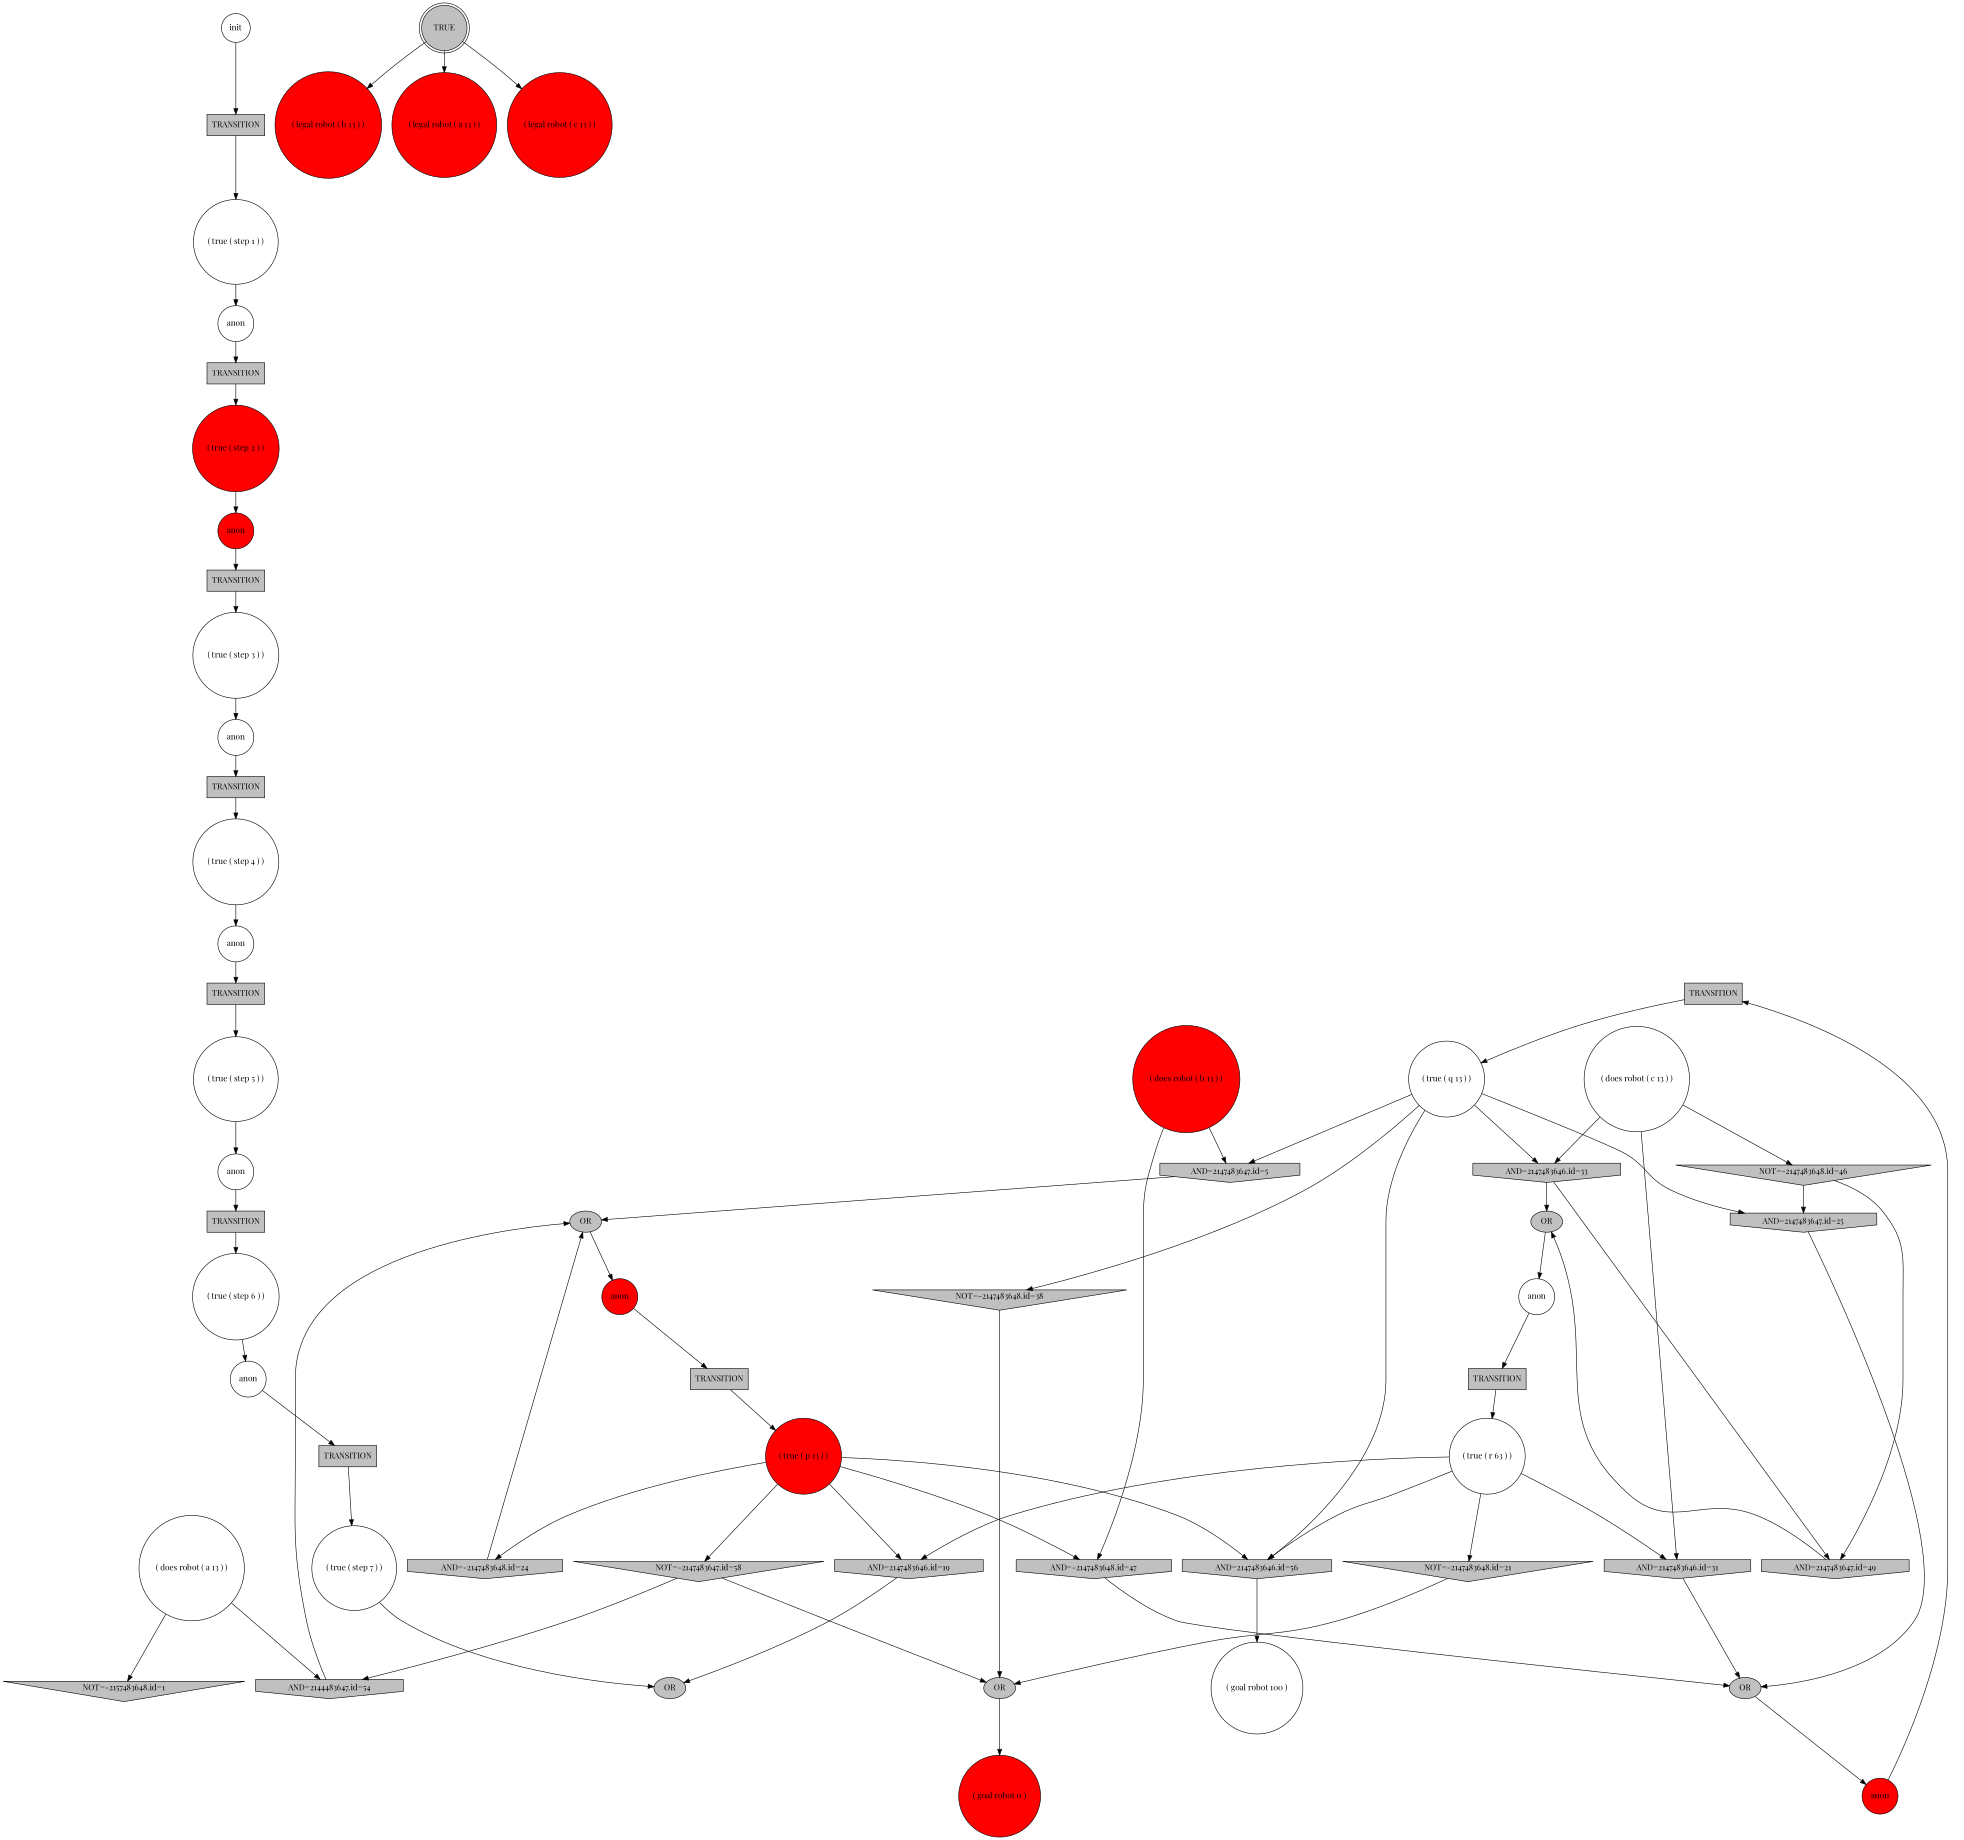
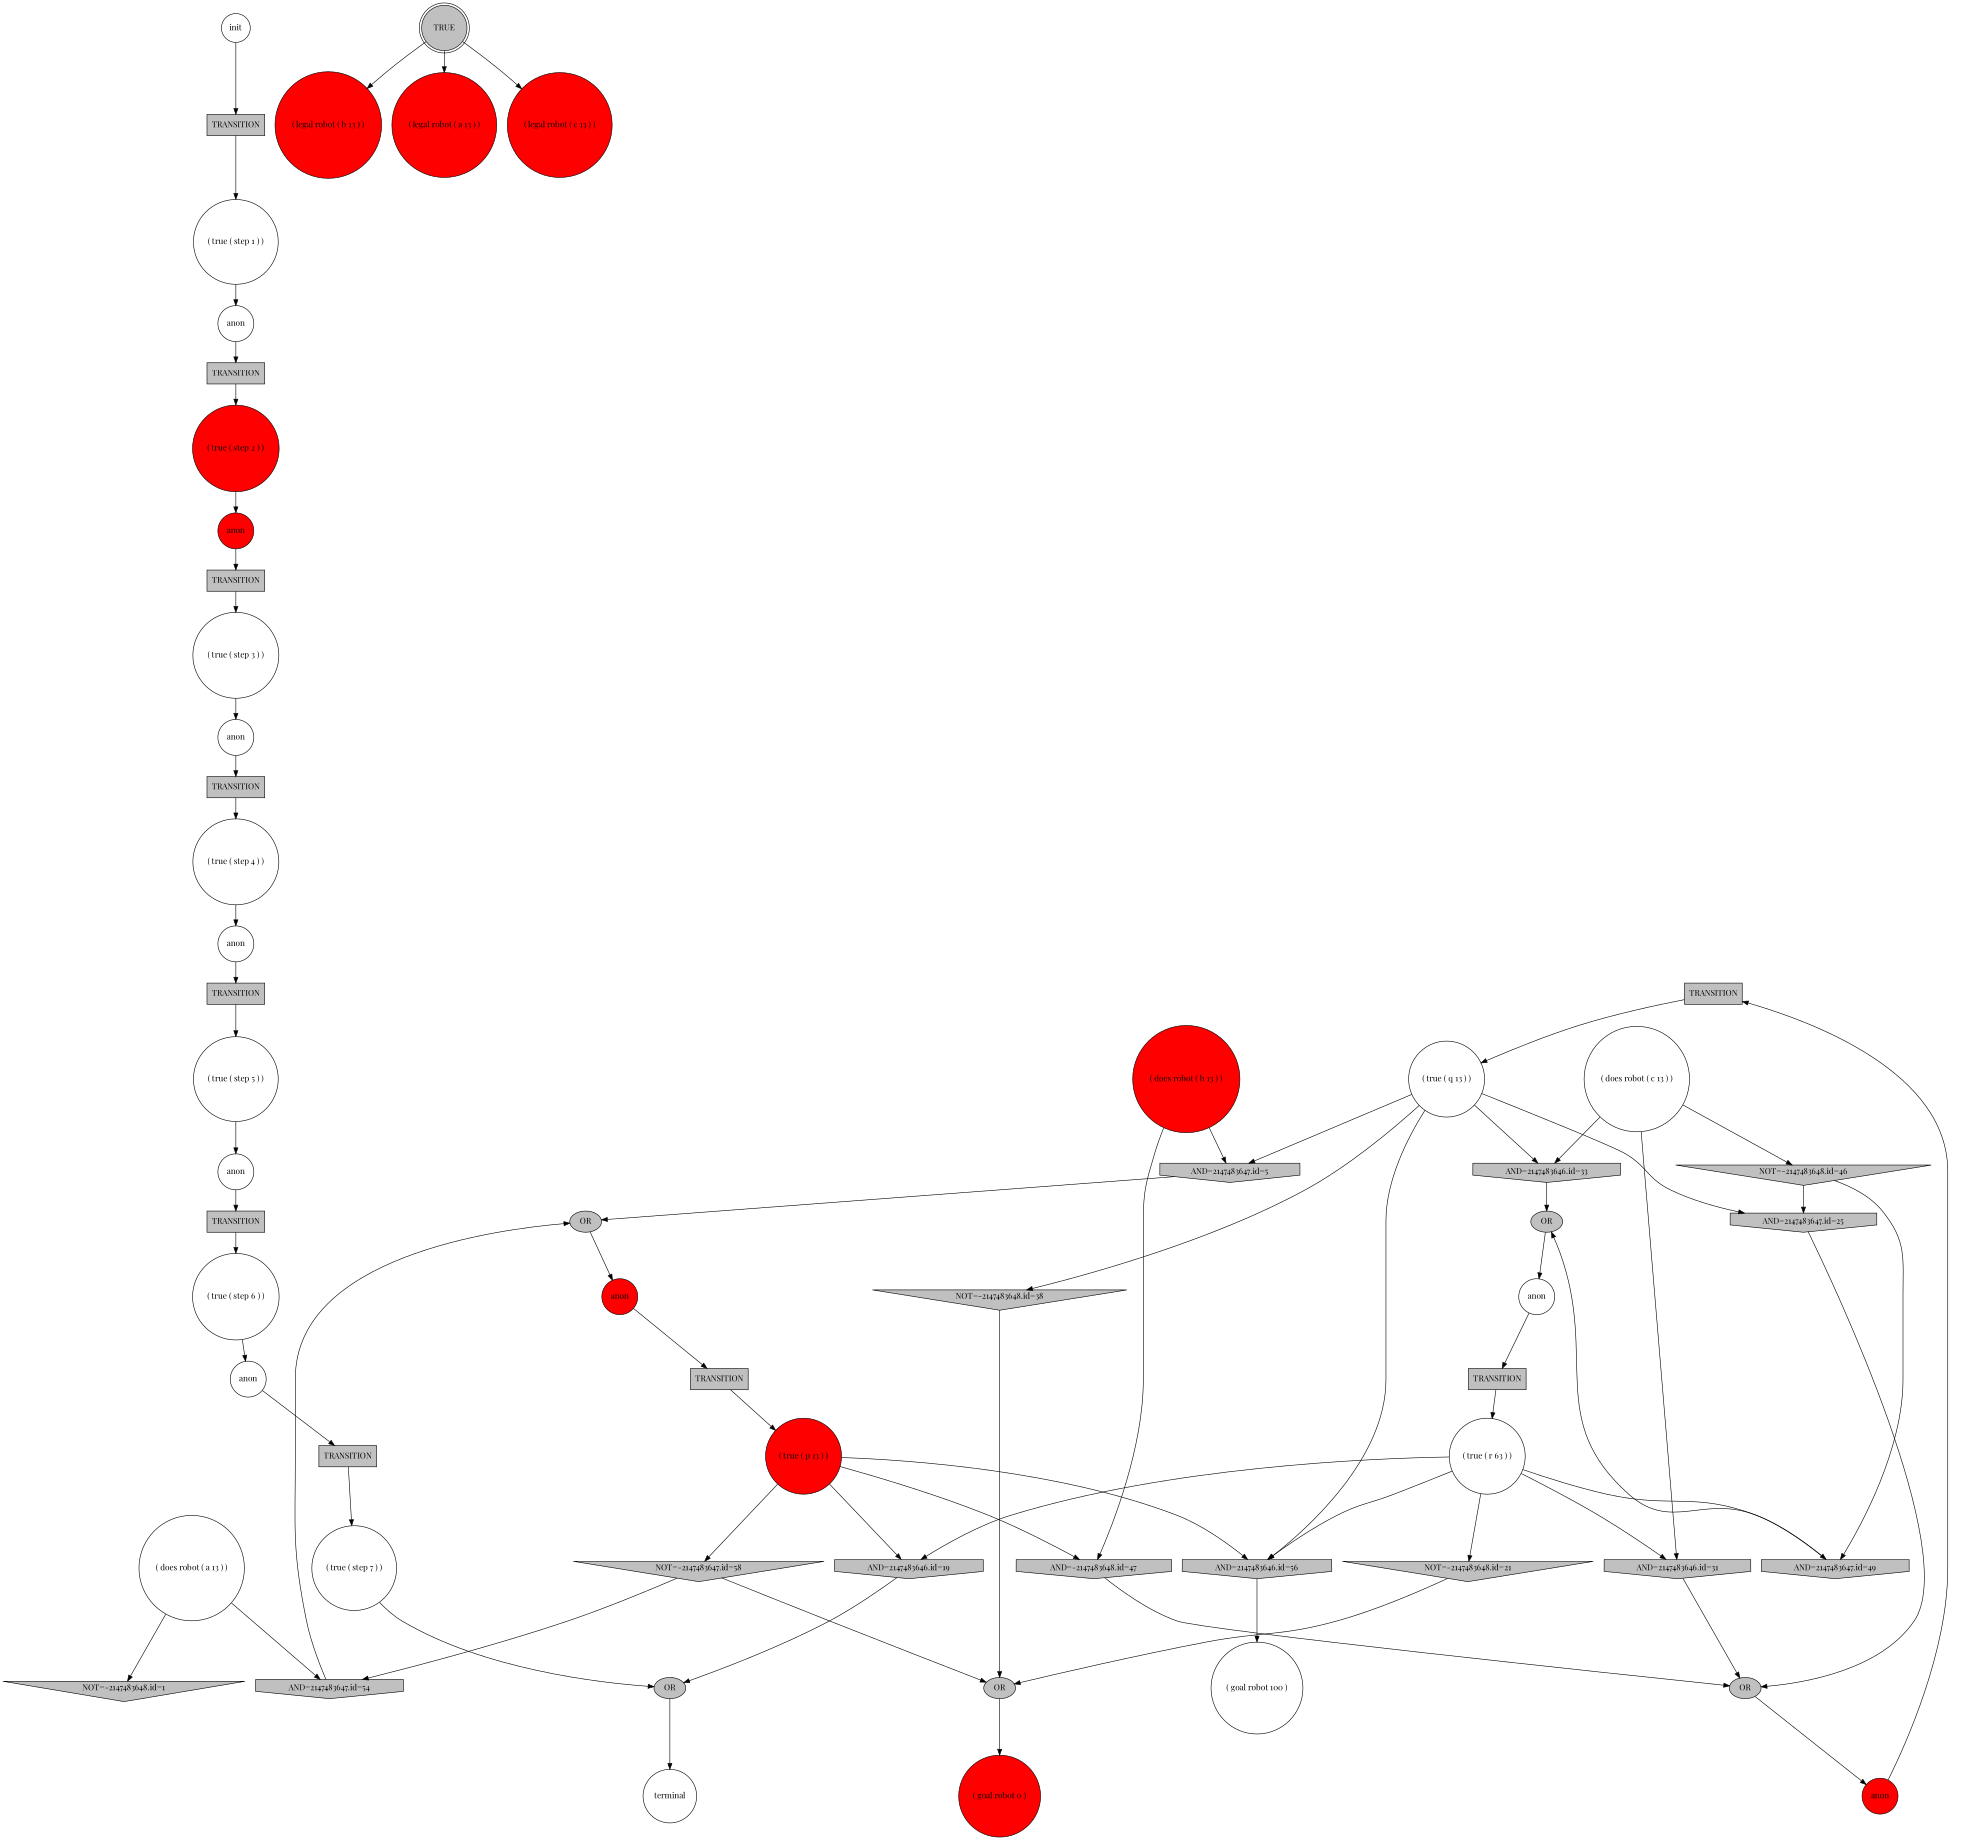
(1690, 1368) -> (1677, 1501)
(485, 1568) -> none
(124, 1688) -> (124, 1688)
(329, 1688) -> (329, 1688)
none -> (670, 1796)
